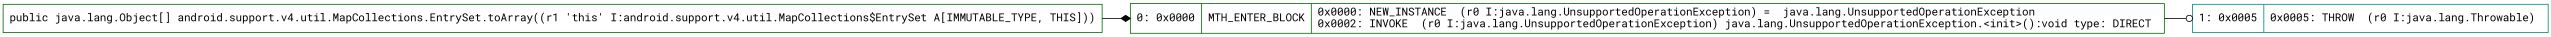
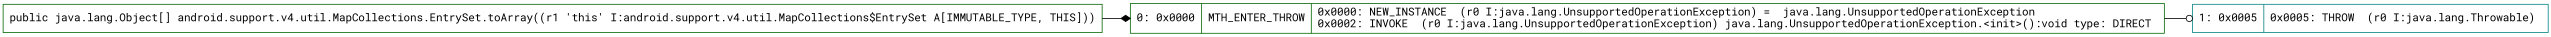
(1256, 18) -> (1256, 18)
